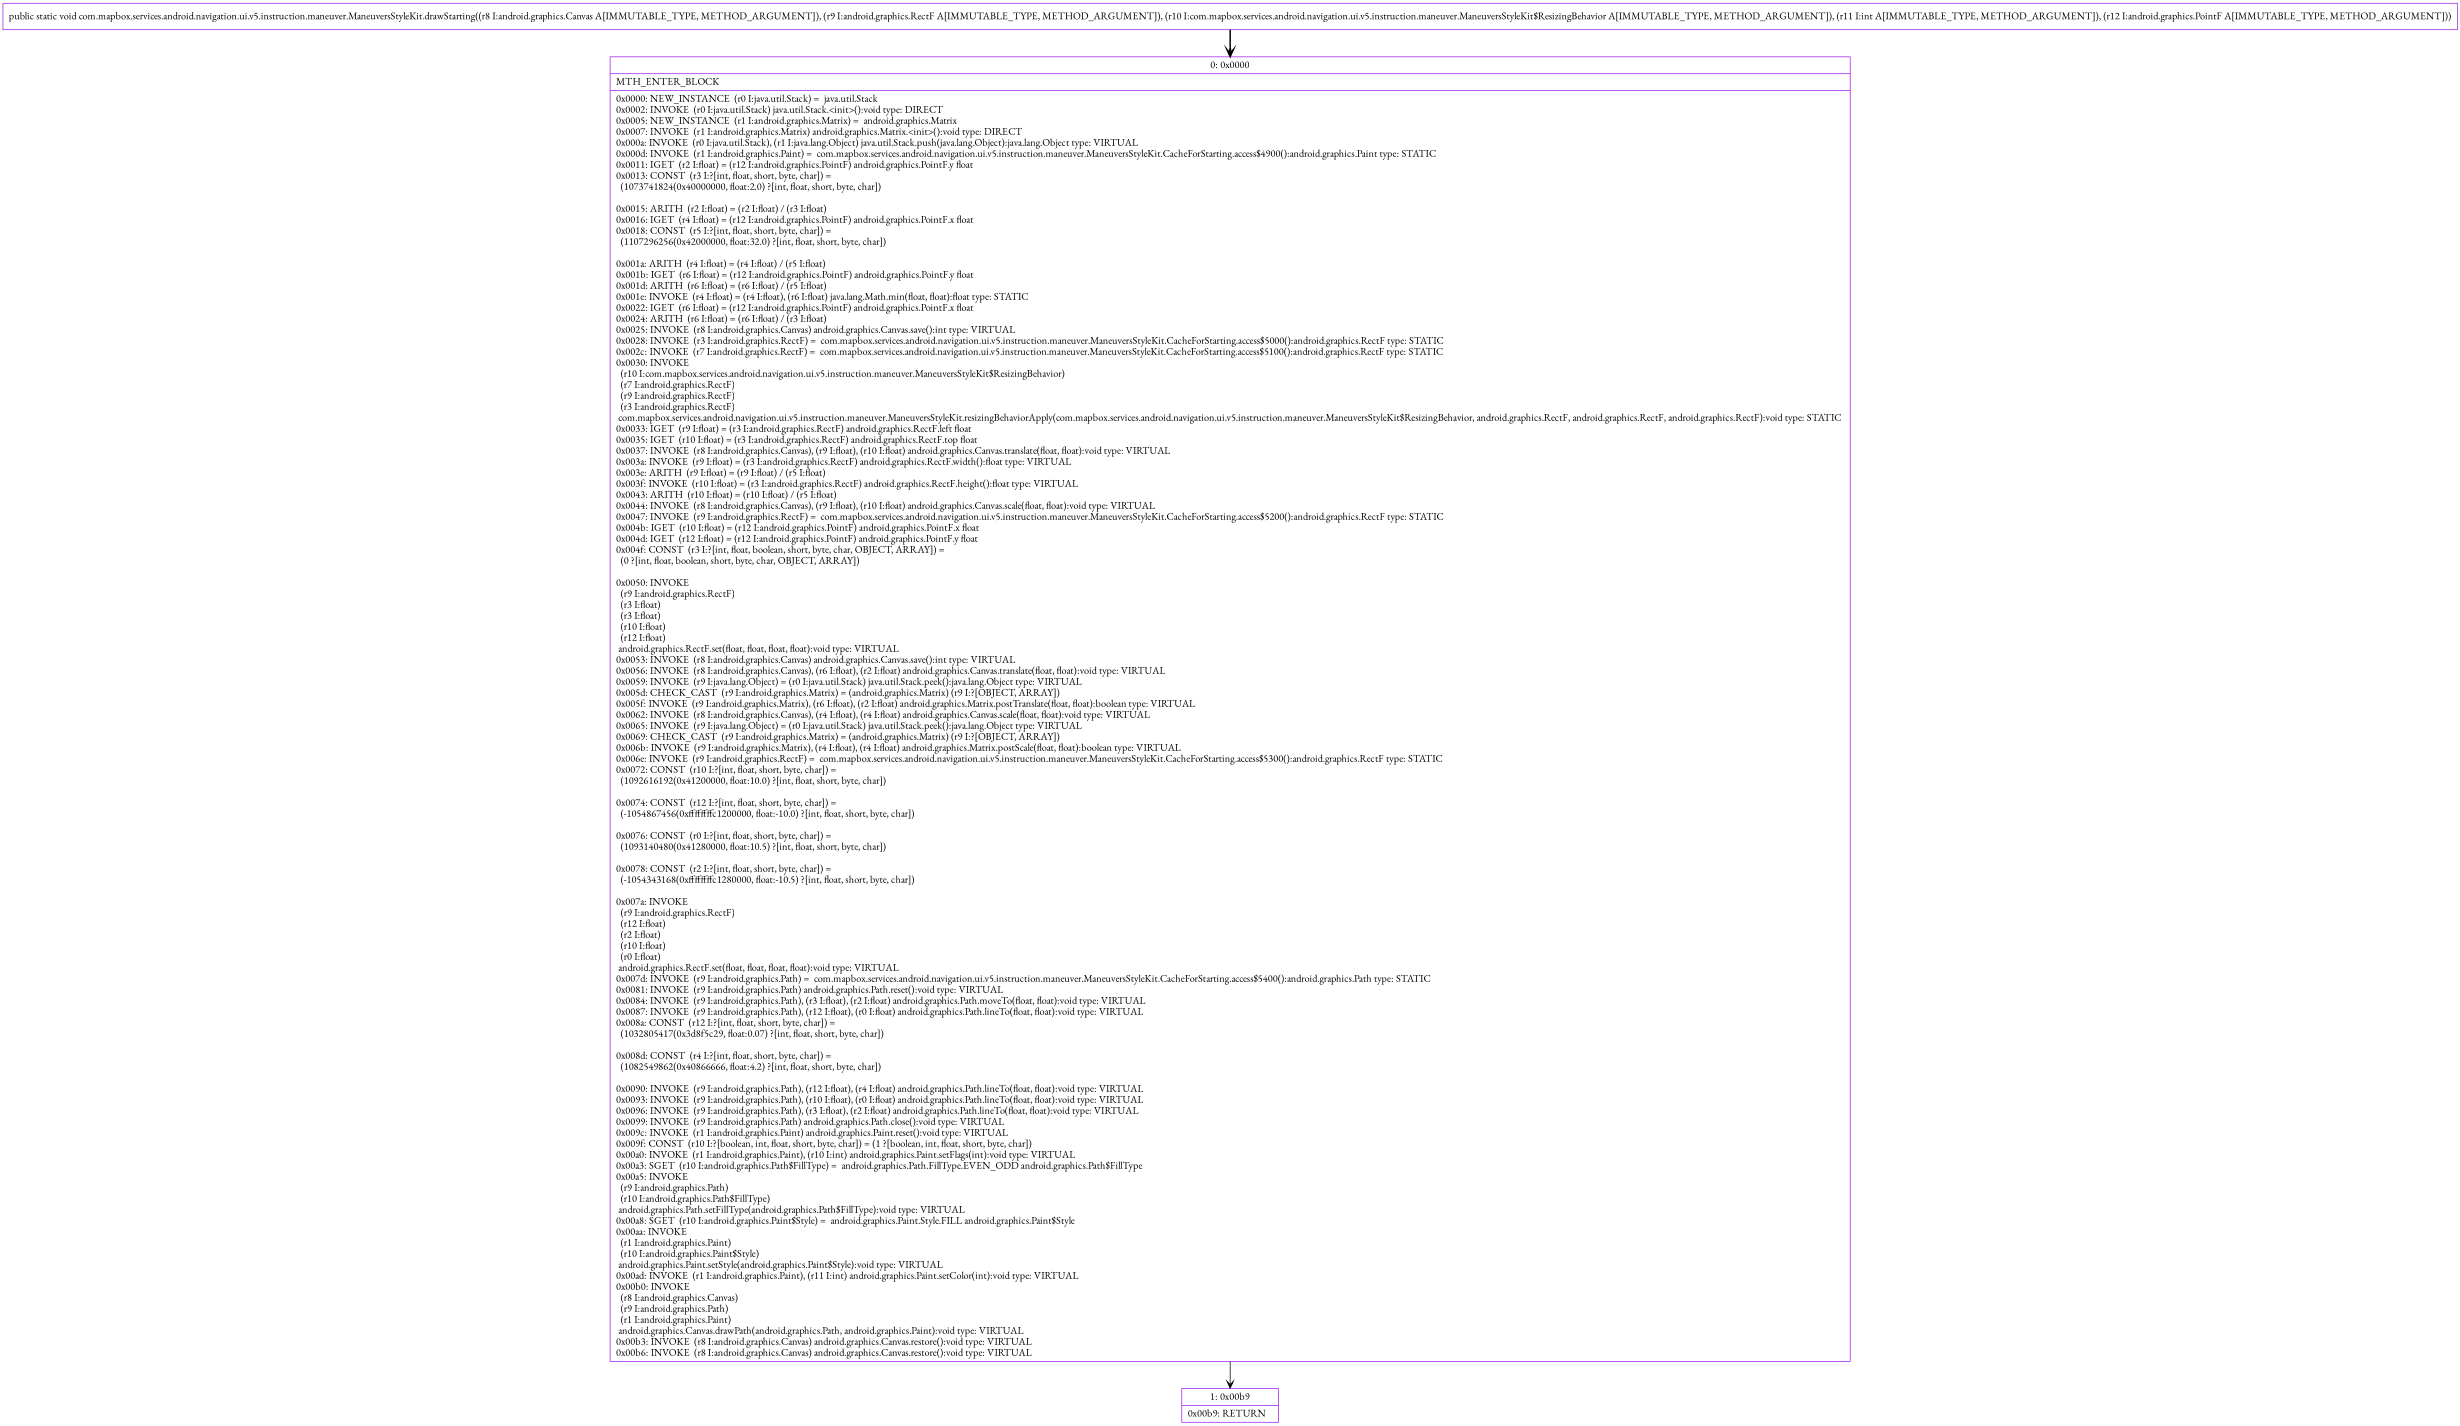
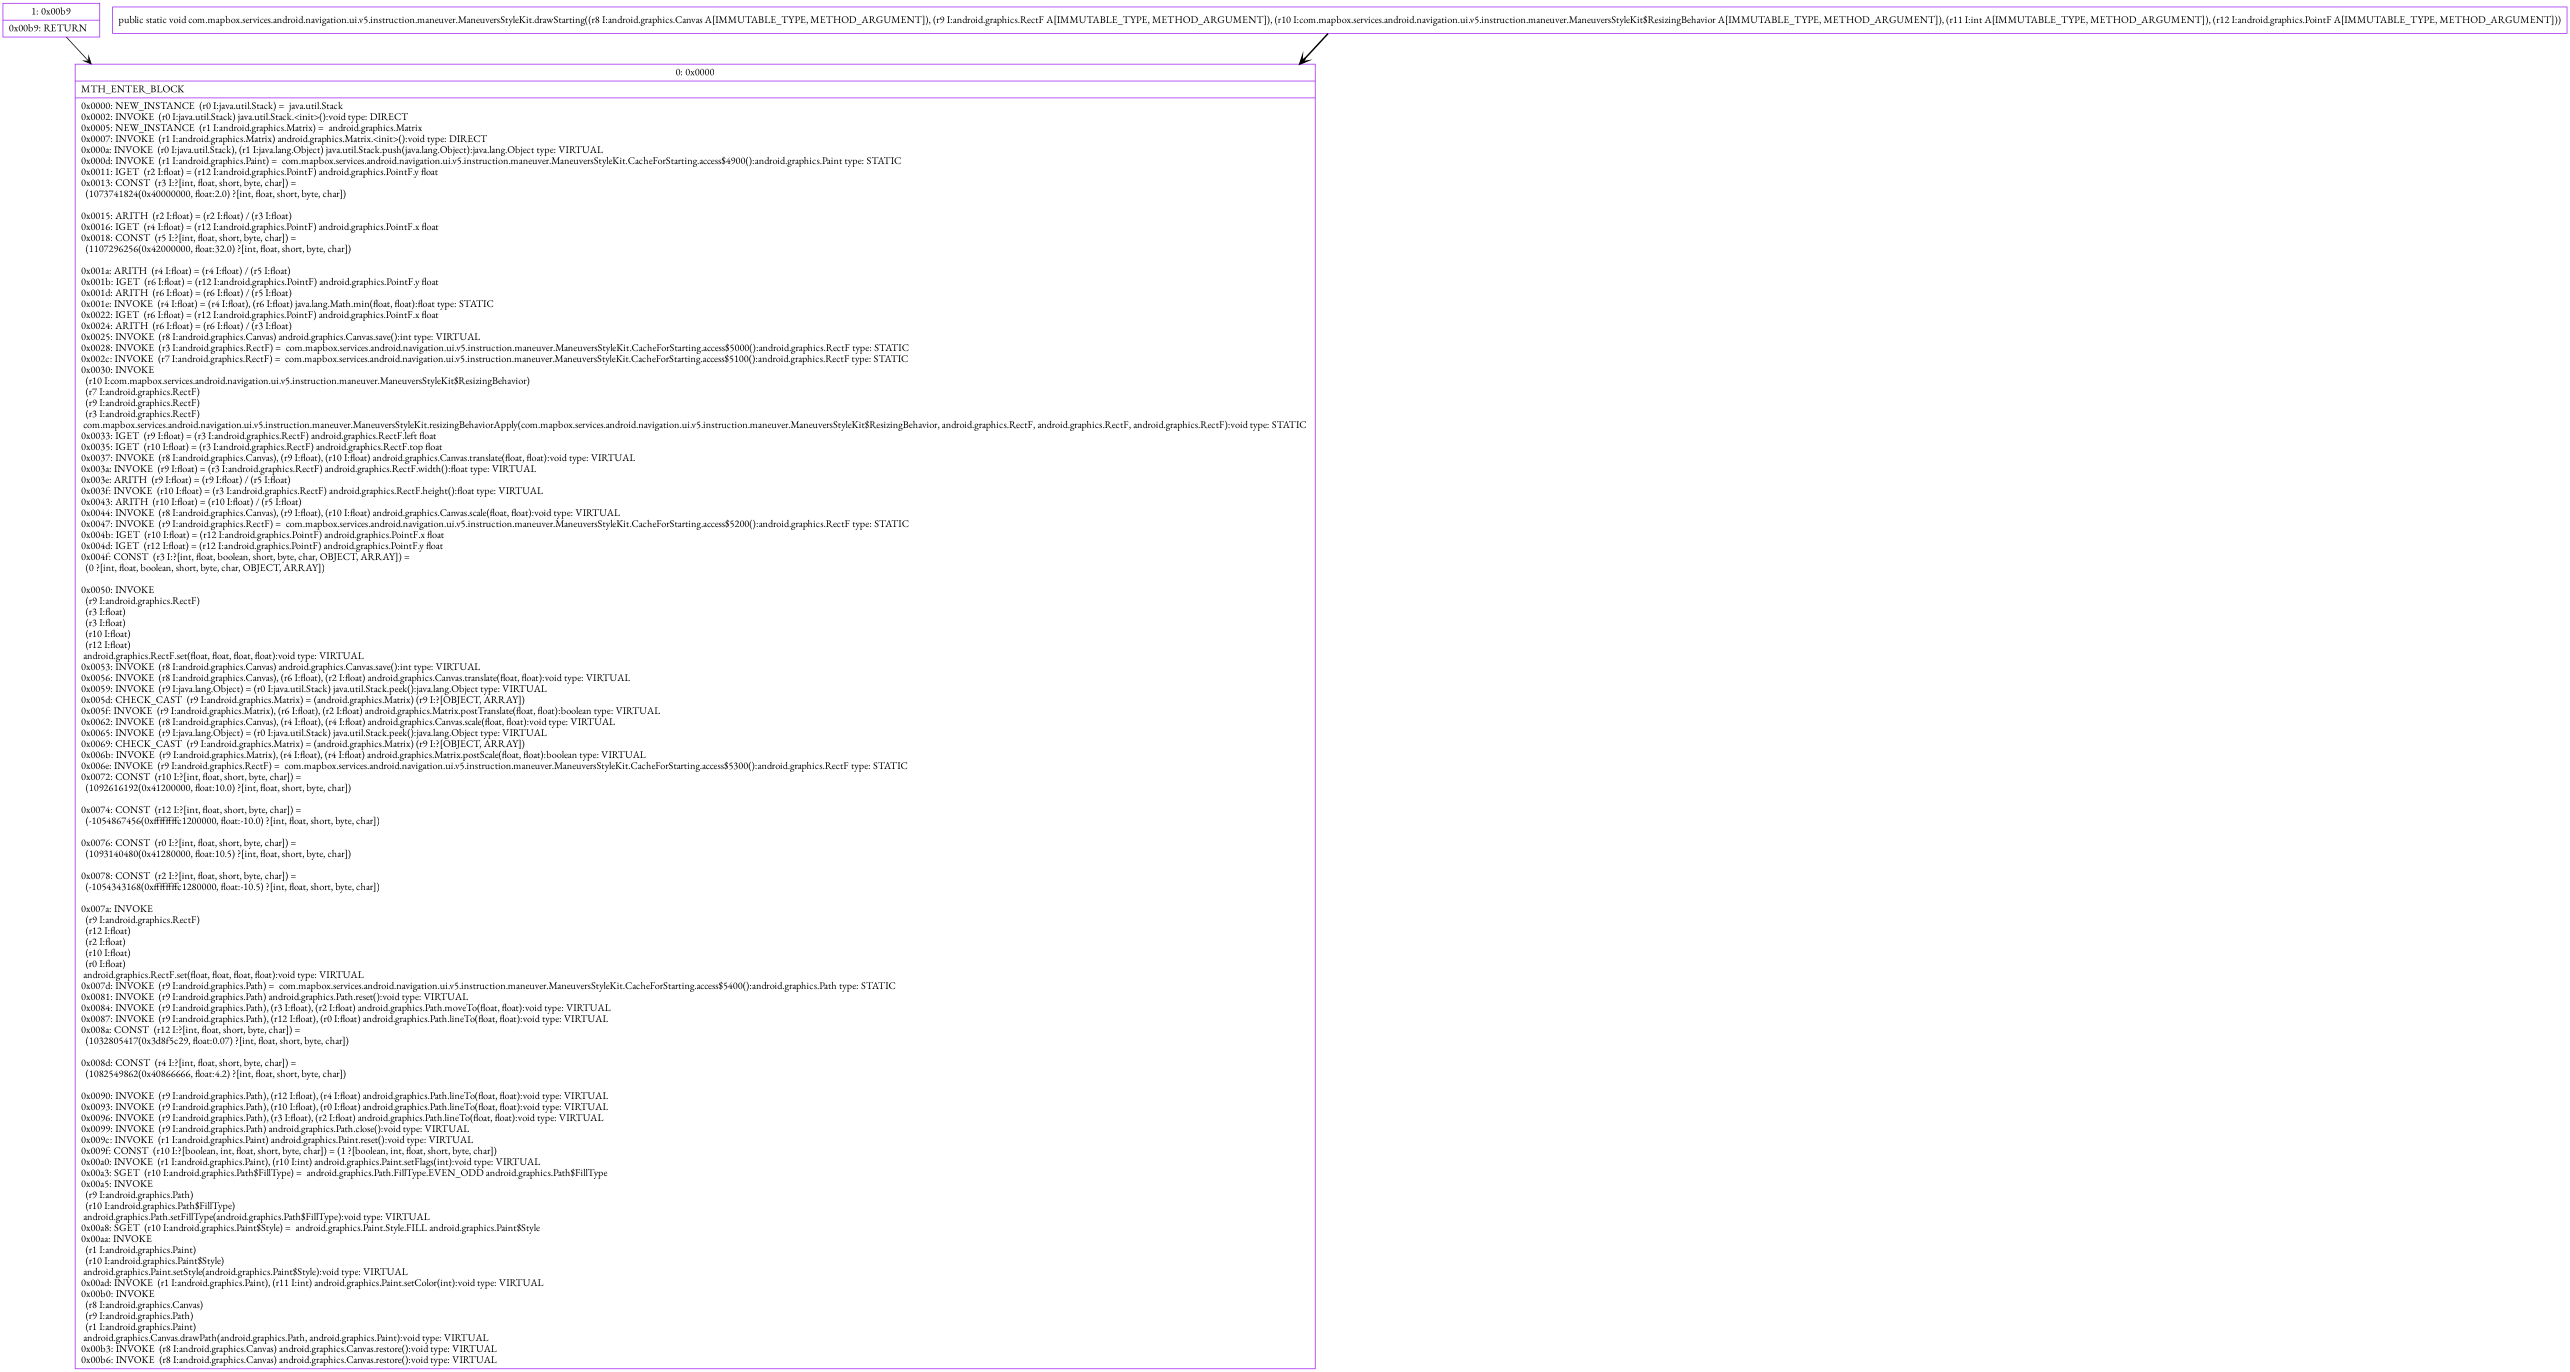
(1230, 1371) -> (76, 48)
